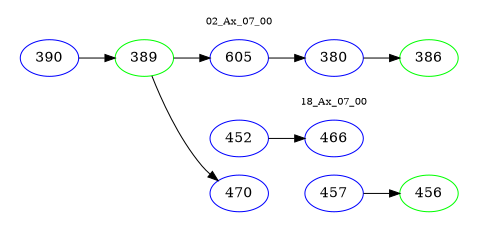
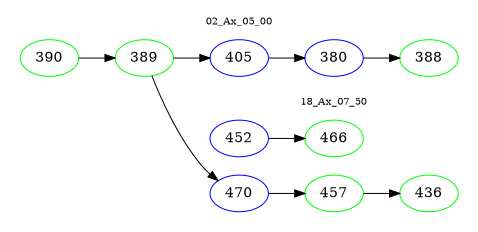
(239, 22) -> (239, 22)
(49, 58) -> (49, 58)
(239, 58) -> (239, 58)
(429, 58) -> (429, 58)
(334, 102) -> (334, 102)
(334, 138) -> (334, 138)
none -> (282, 193)
(334, 193) -> (334, 193)
(429, 193) -> (429, 193)
